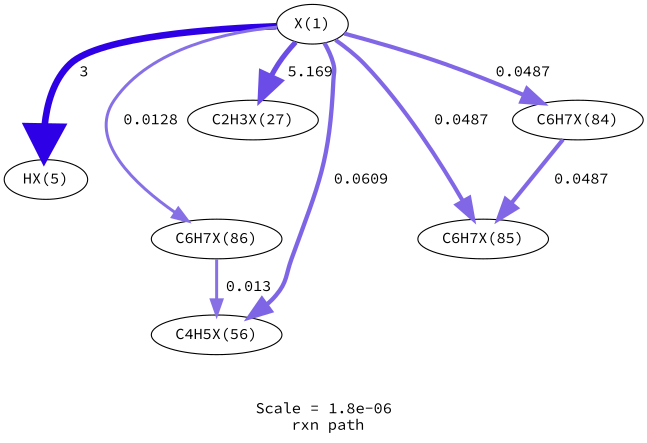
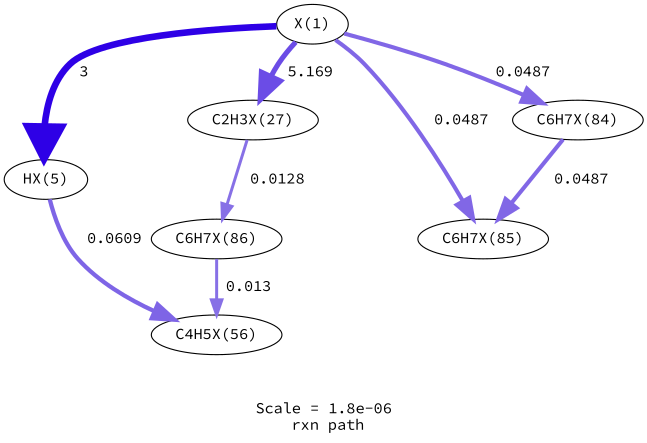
(128, 84) -> (237, 172)
(319, 178) -> (87, 268)
